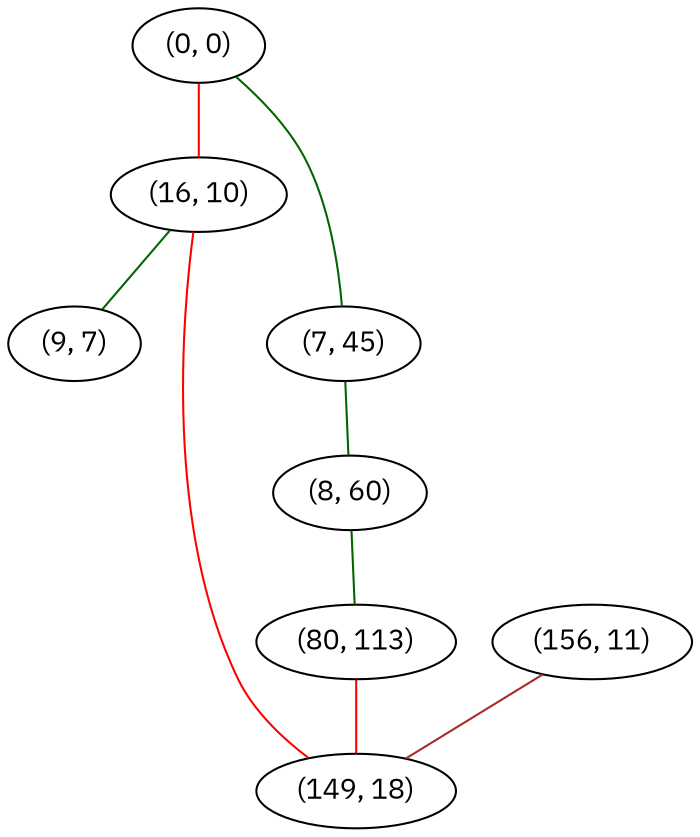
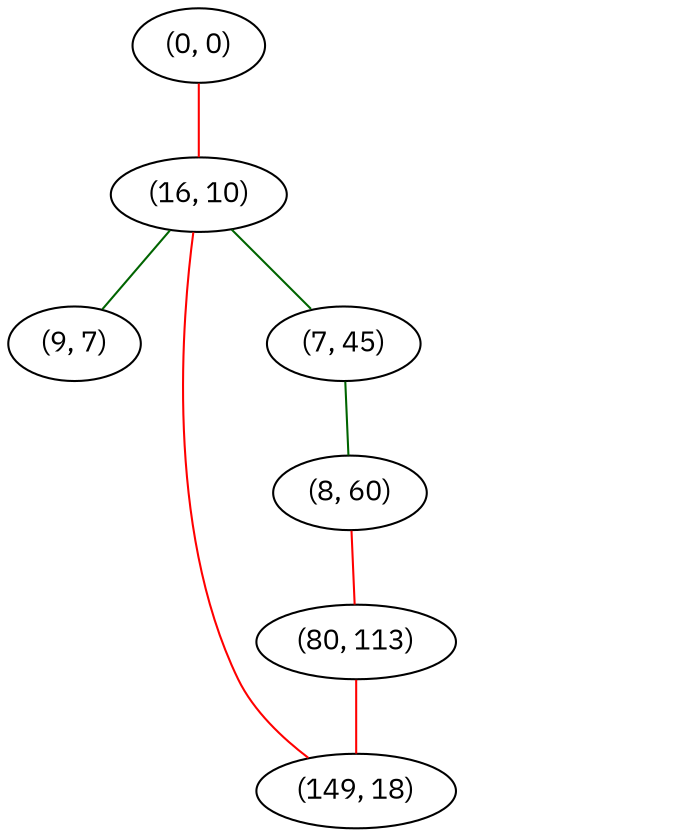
(315, 179) -> (271, 269)
(353, 568) -> (353, 568)
(592, 642) -> none
